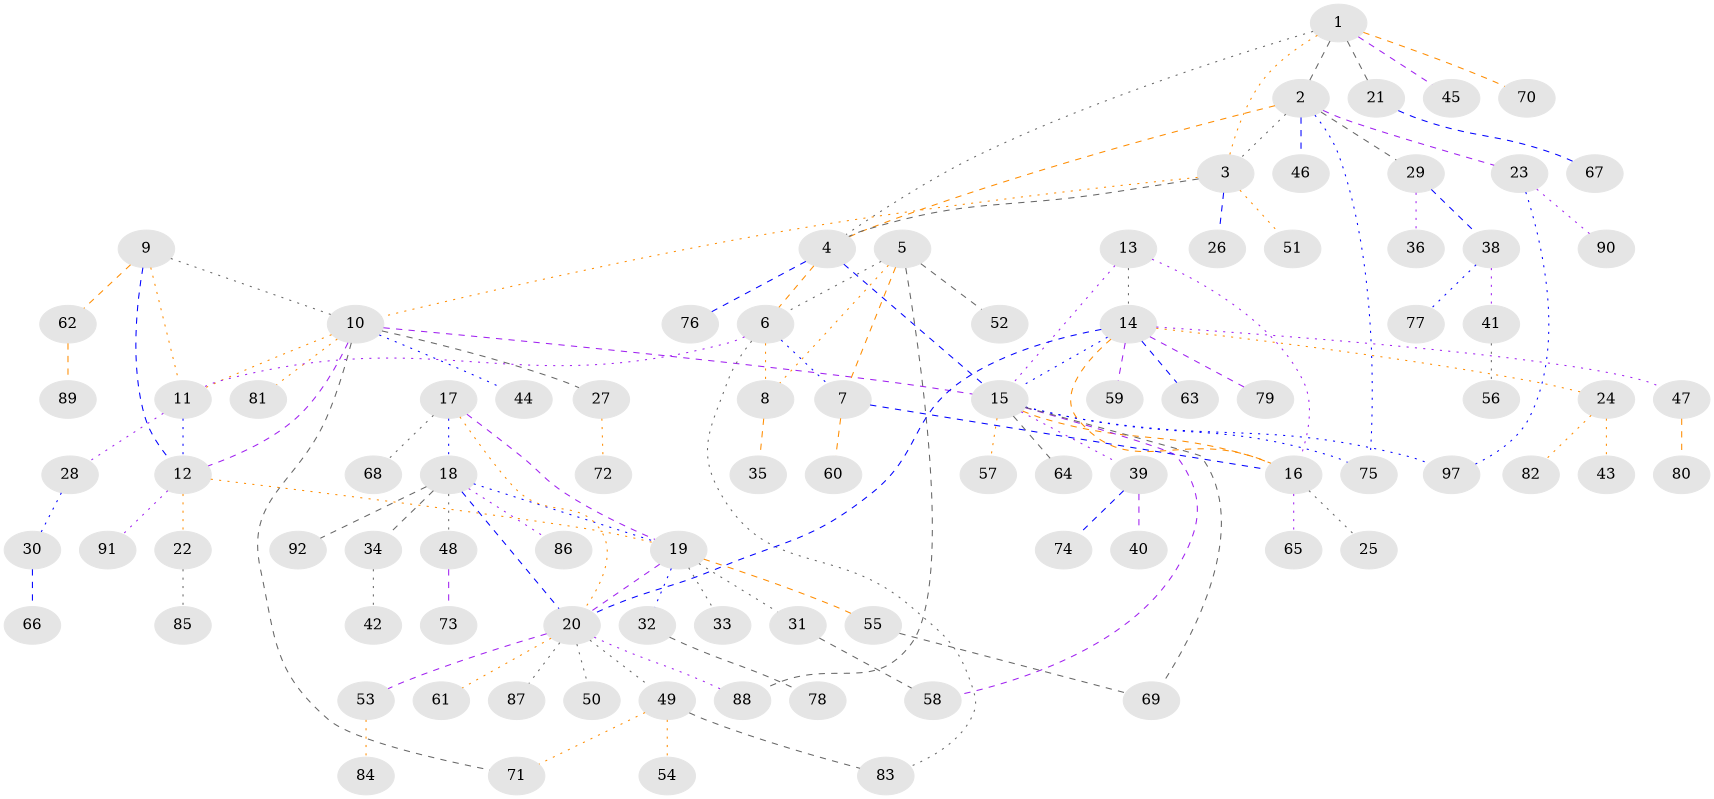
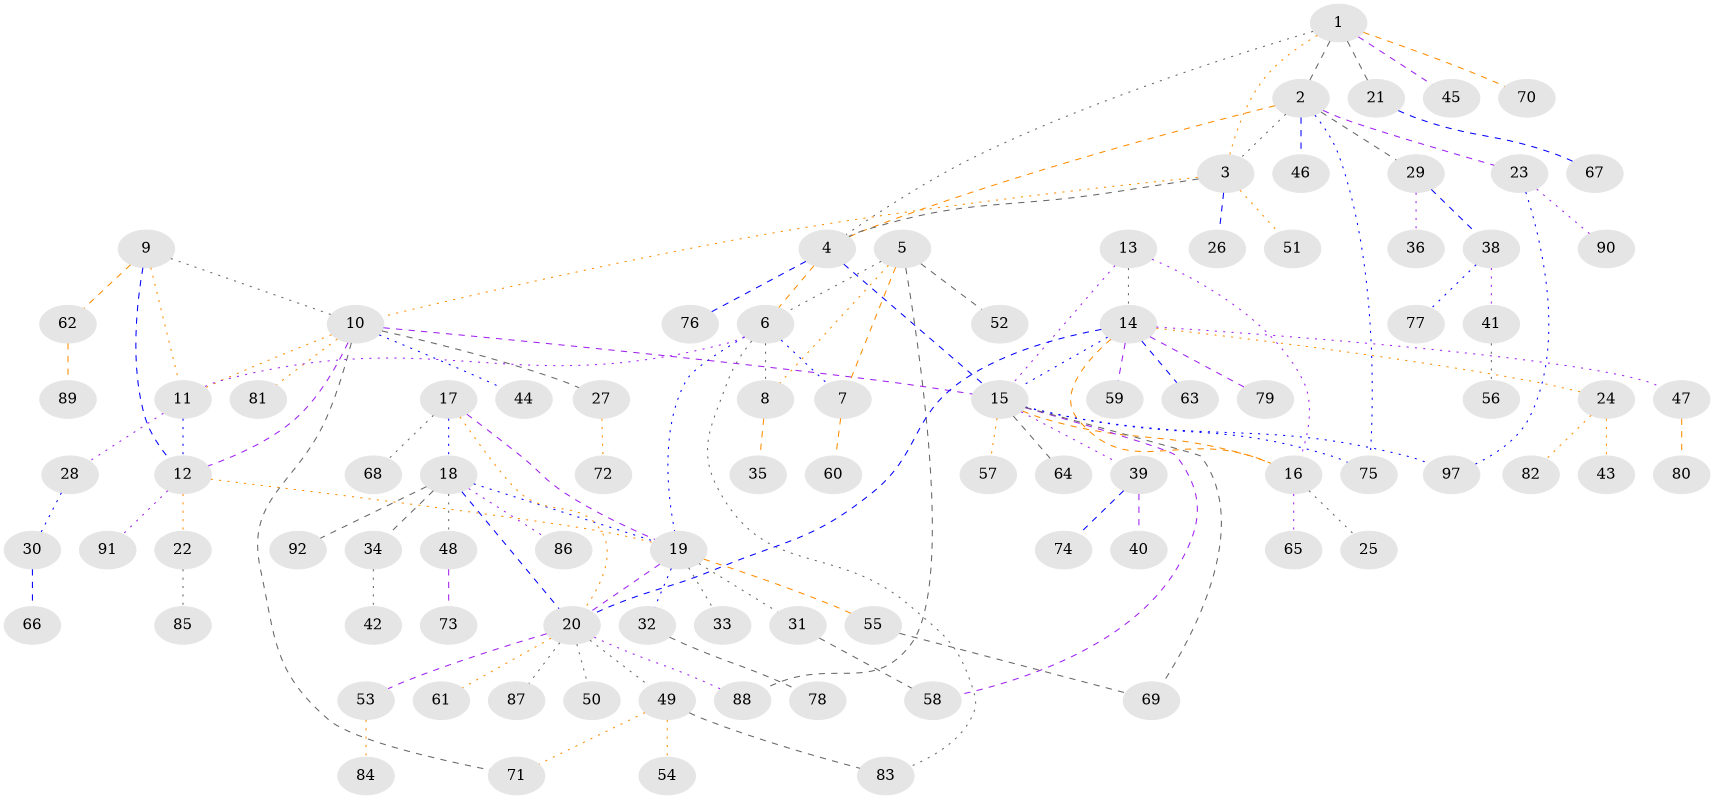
(766, 360) -> (766, 360)
none -> (673, 418)
(1048, 434) -> none
